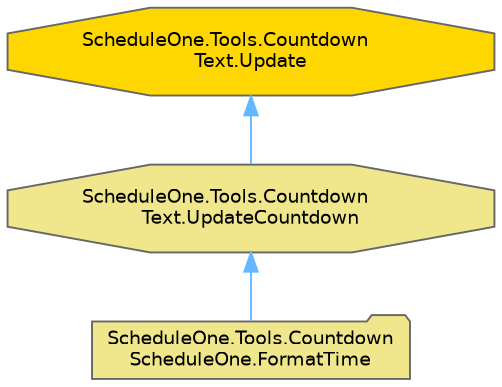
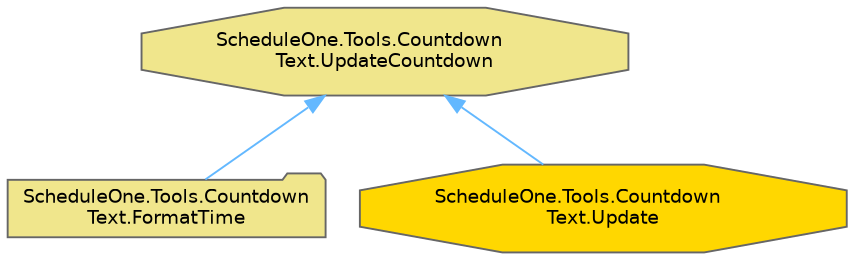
(251, 140) -> (502, 136)
(251, 350) -> (167, 209)
